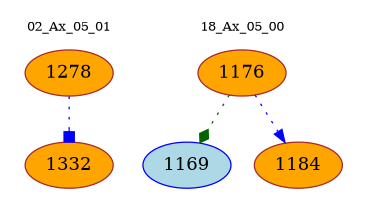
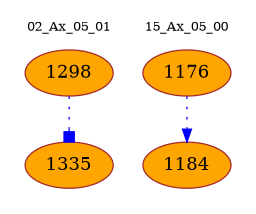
(243, 28) -> (187, 28)
(69, 73) -> (69, 73)
(69, 165) -> (69, 165)
(187, 165) -> none
